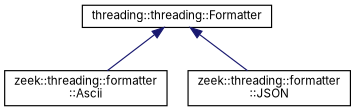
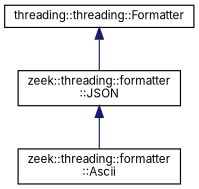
(131, 53) -> (99, 133)
